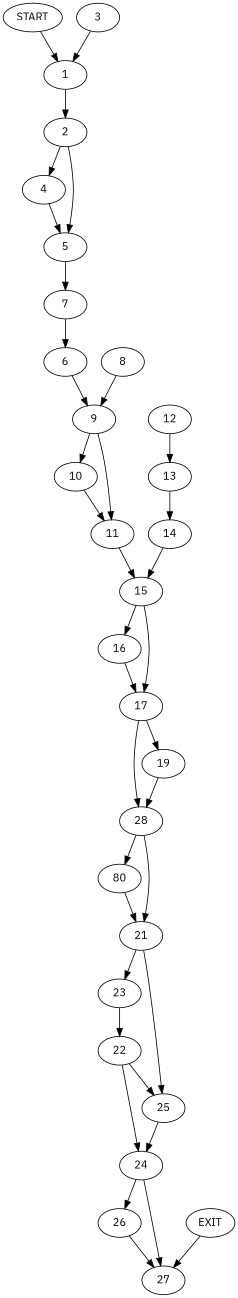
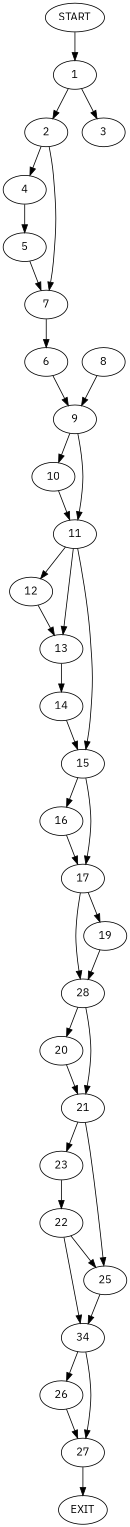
(84, 43) -> (87, 100)
(73, 186) -> (56, 214)
none -> (55, 560)
none -> (69, 587)
(120, 879) -> (61, 1051)
(141, 1166) -> (83, 1338)
(189, 1249) -> (83, 1477)
